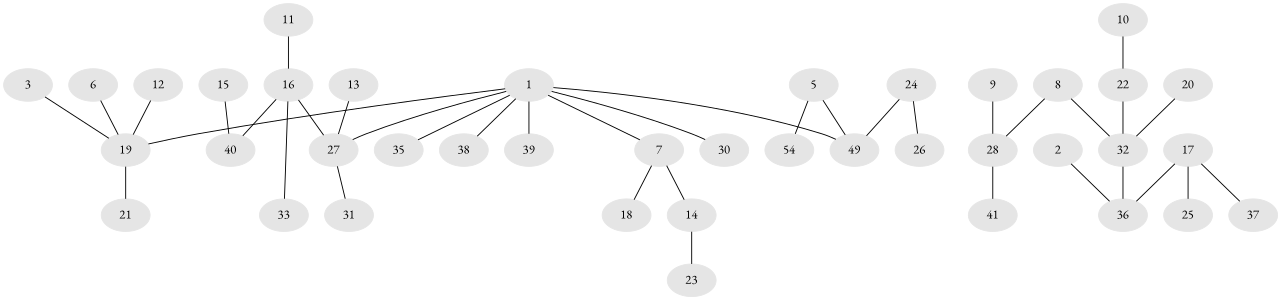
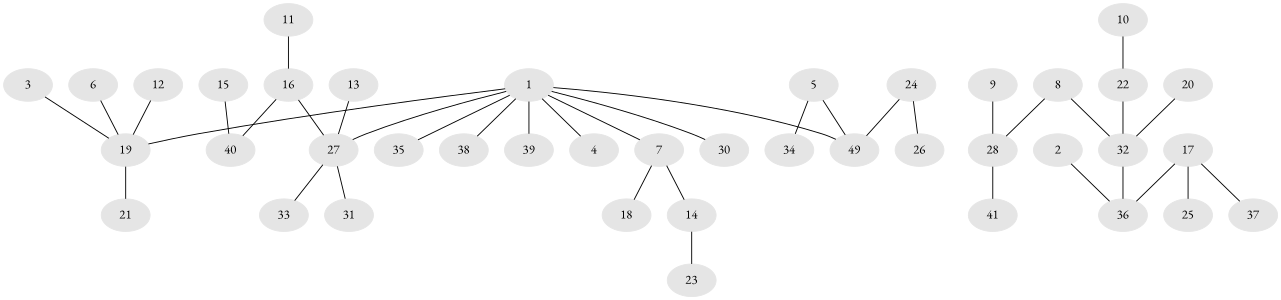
(286, 150) -> (309, 183)
none -> (594, 150)
(789, 150) -> (789, 150)
